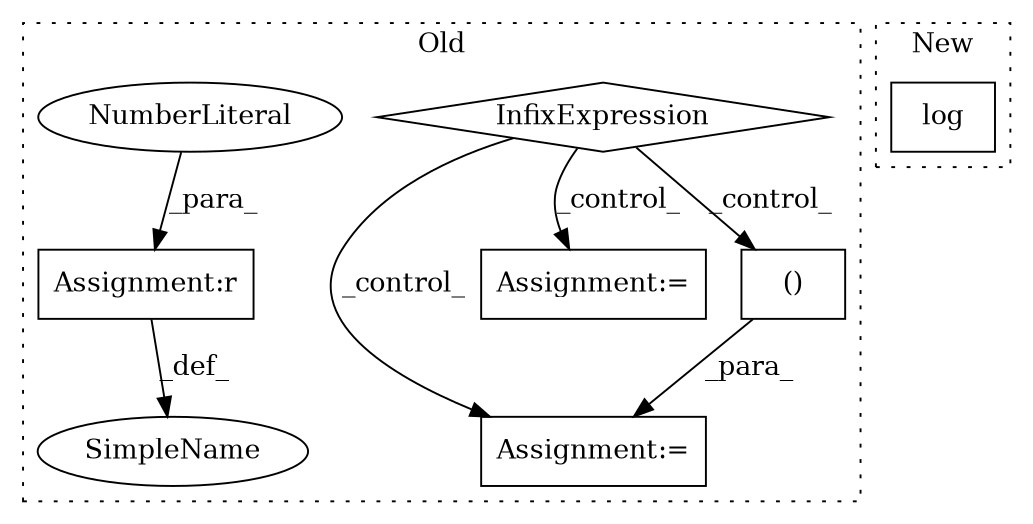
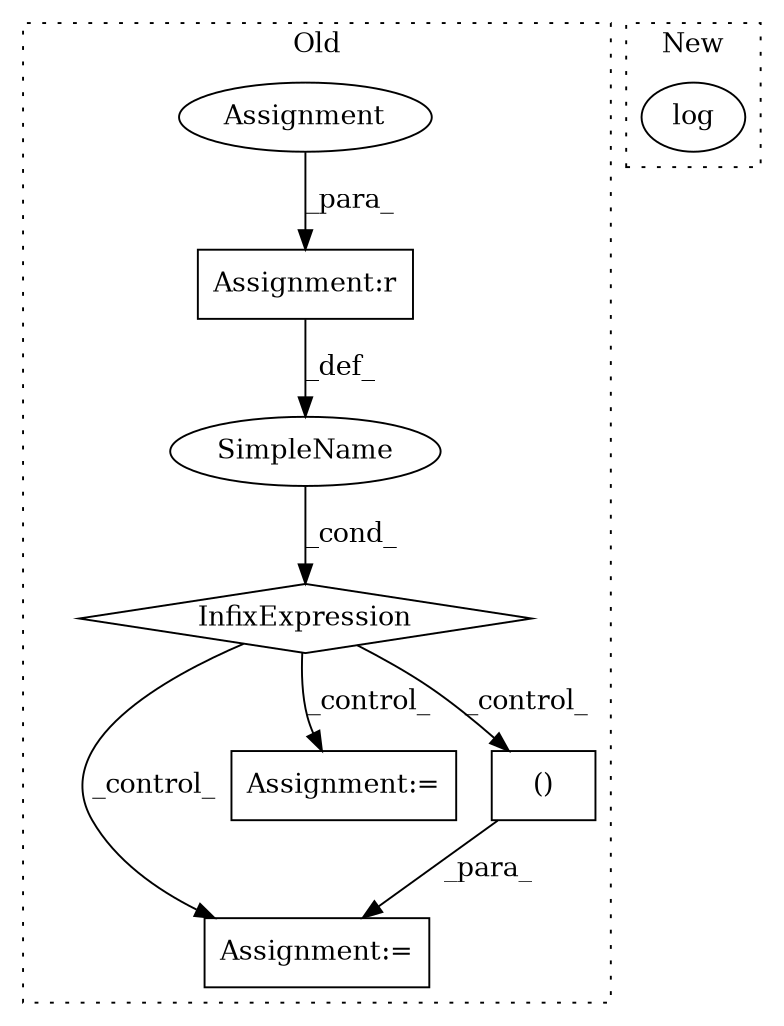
(190, 117) -> (305, 117)
(943, 117) -> (693, 117)
none -> (305, 525)
